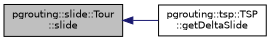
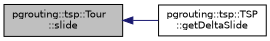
(63, 20) -> (63, 20)
